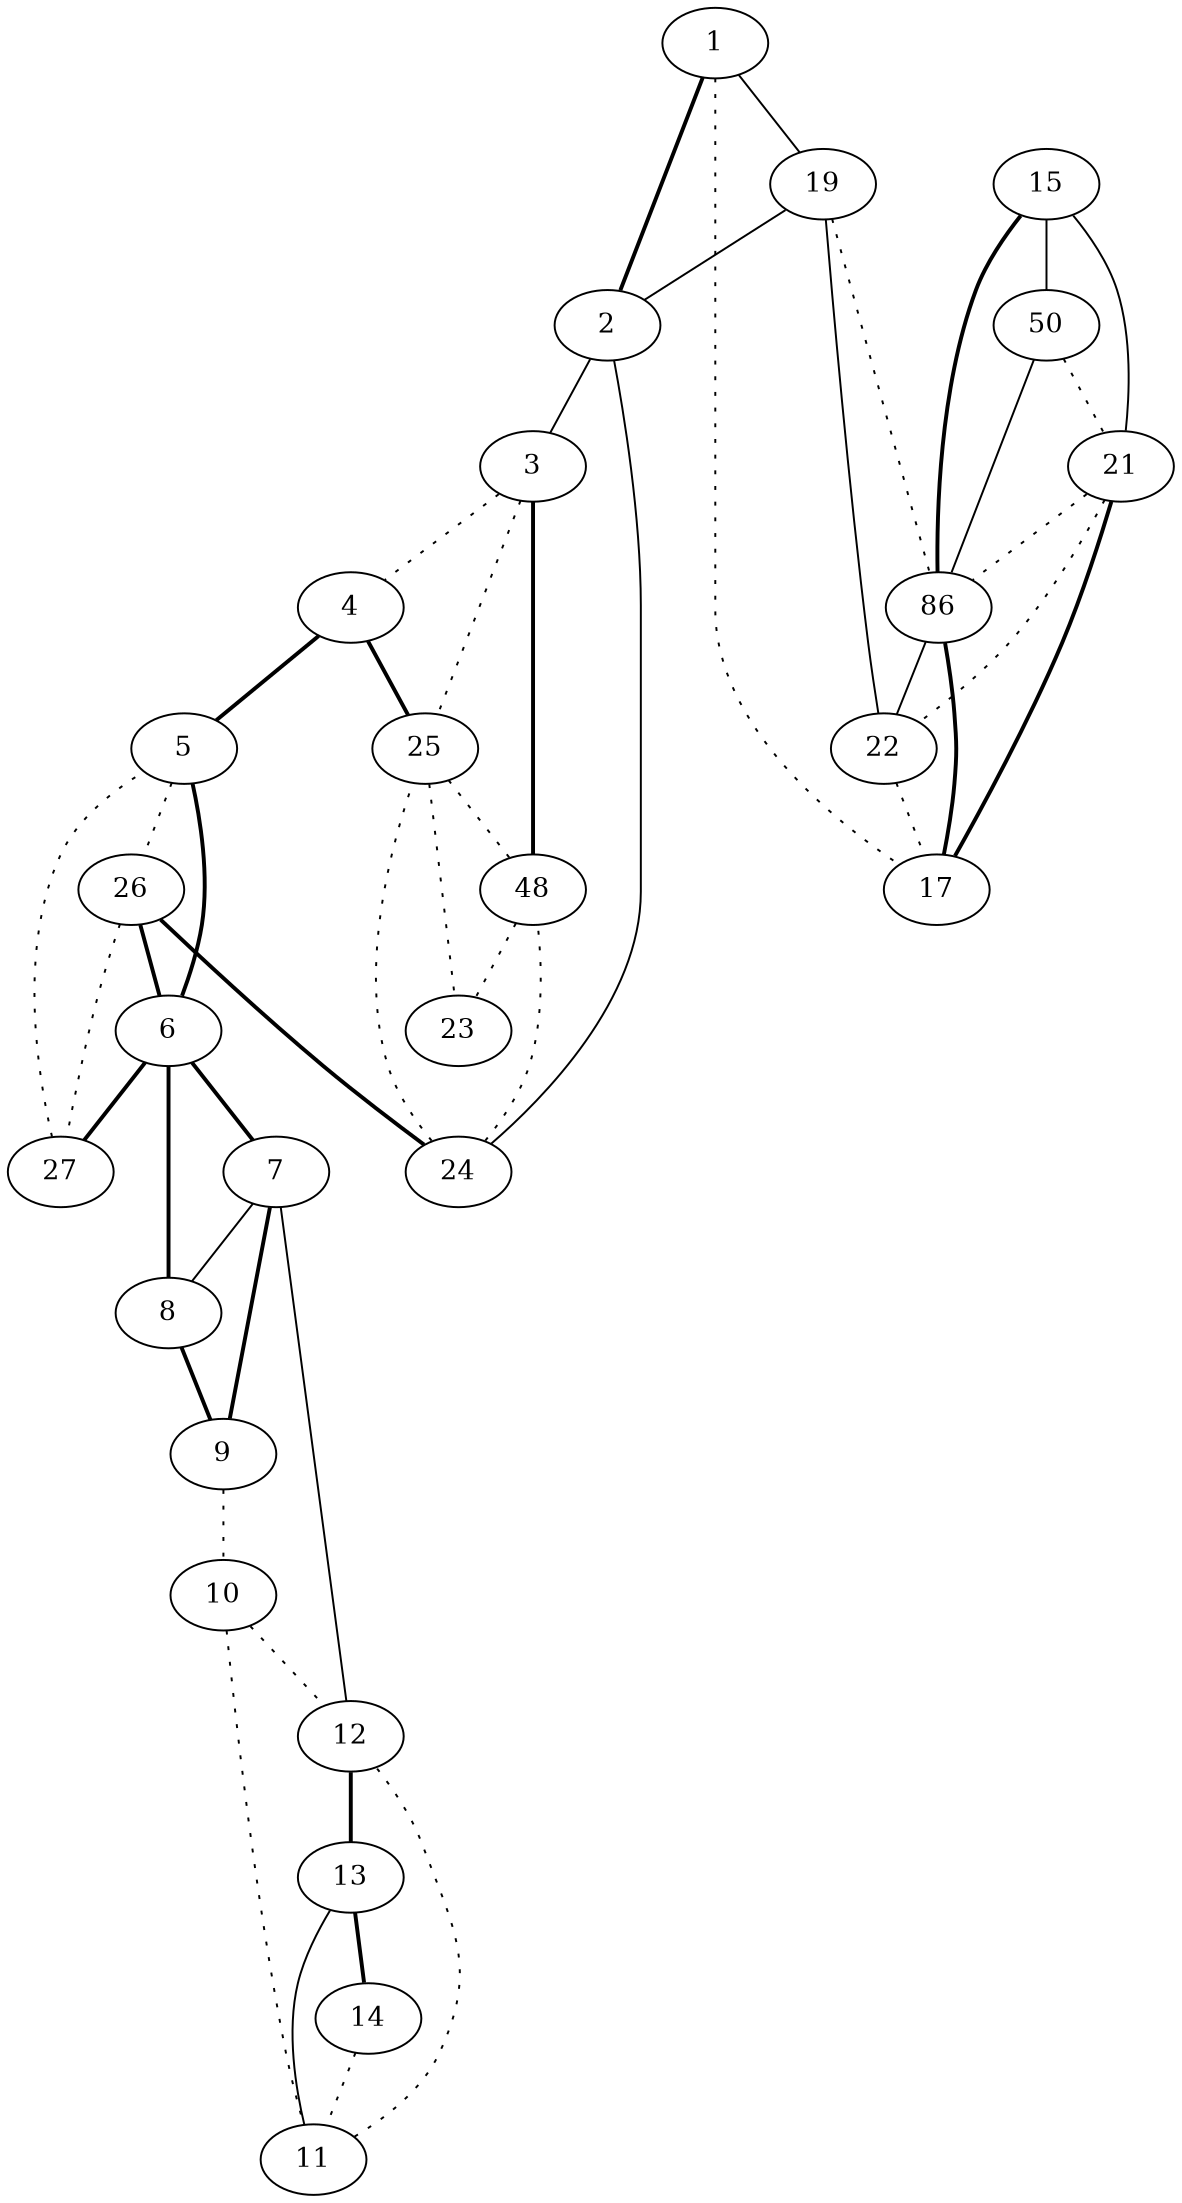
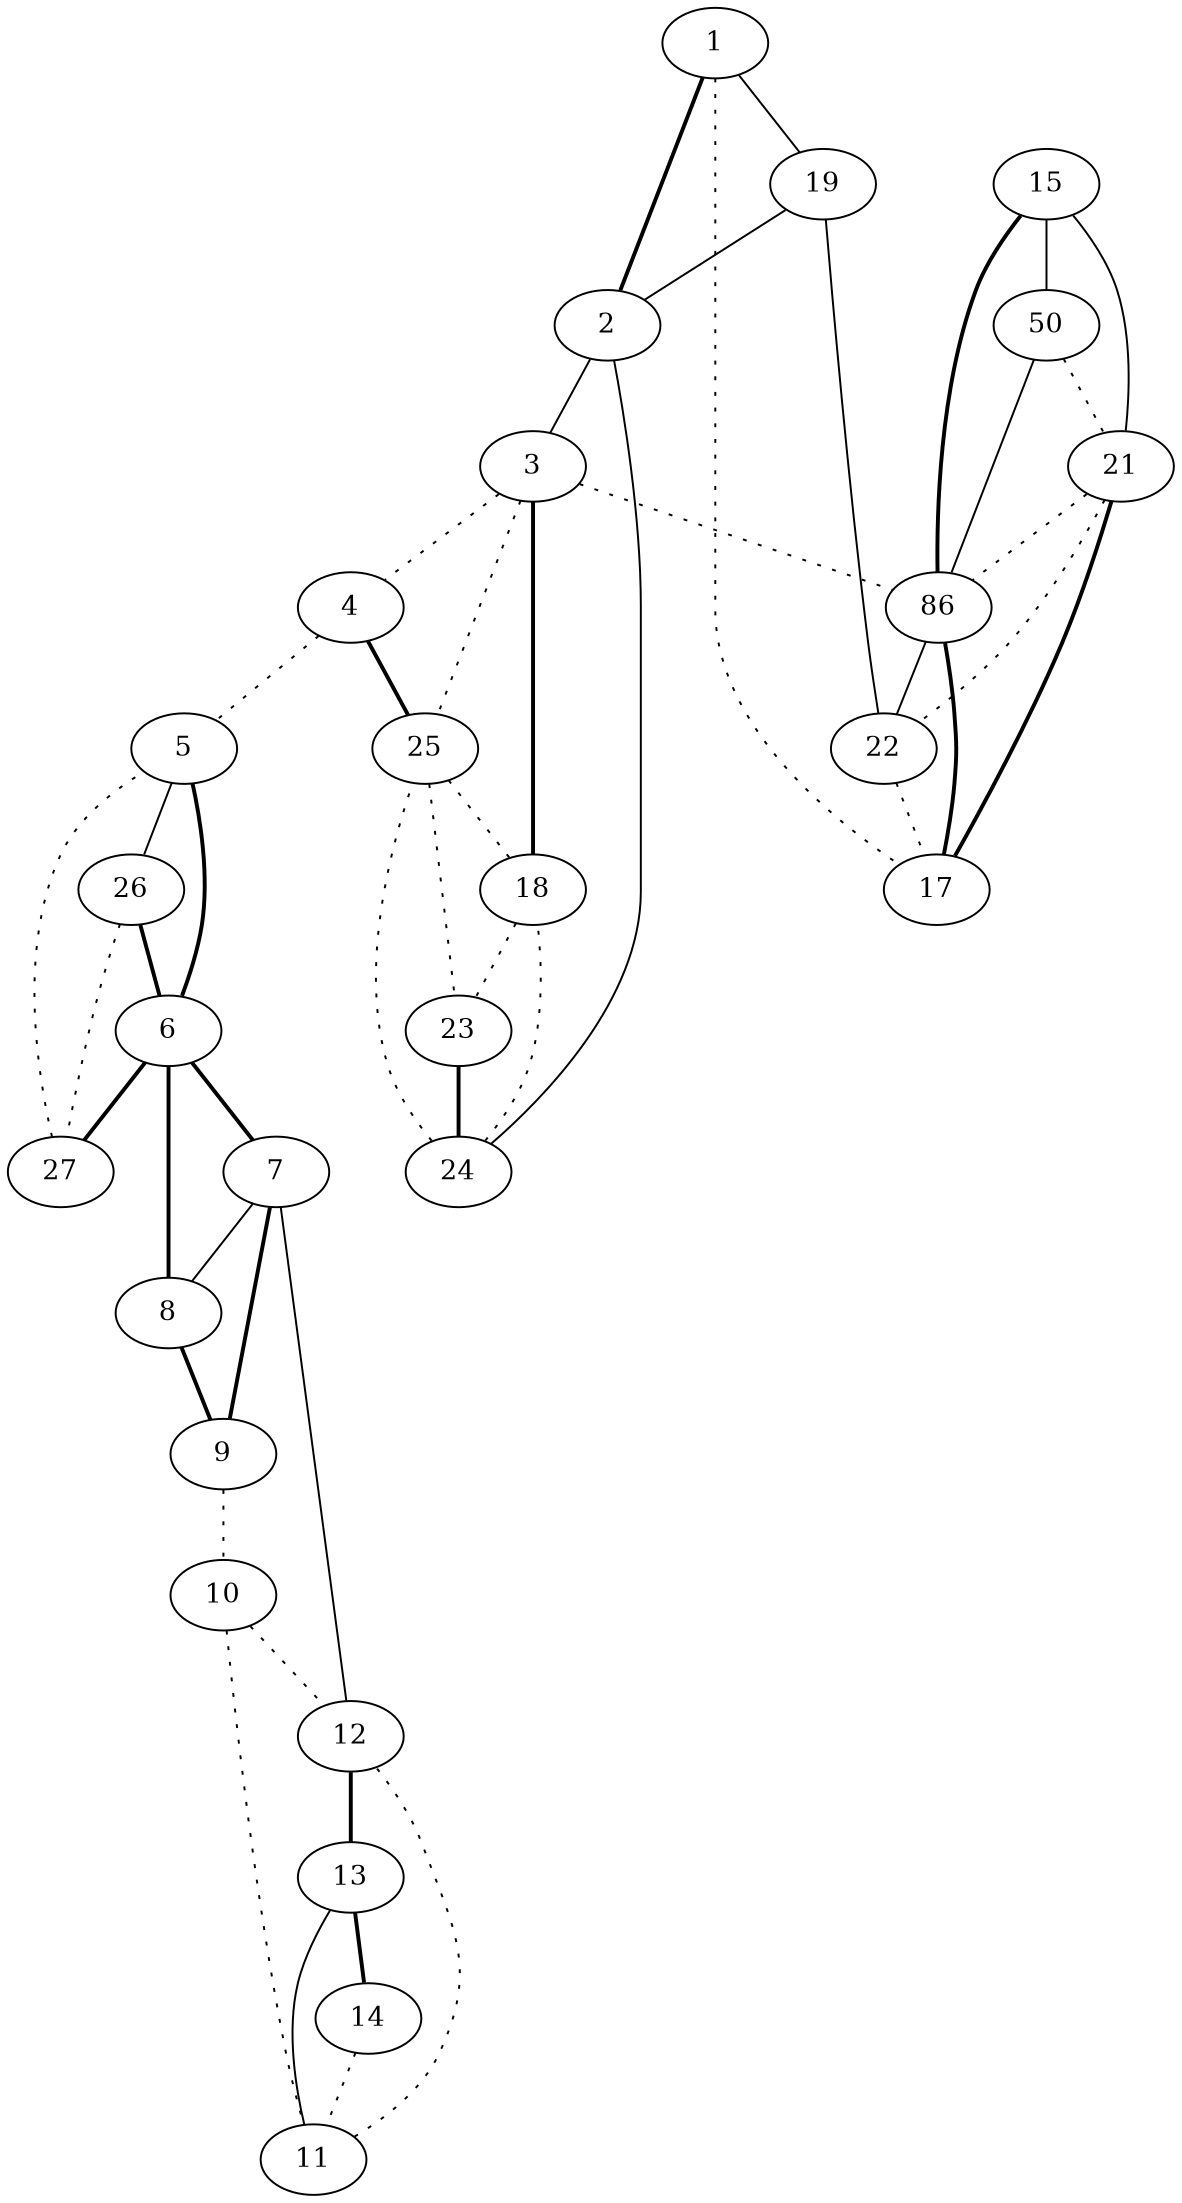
(881, 396) -> (736, 537)
(267, 678) -> (267, 678)
(158, 819) -> (158, 819)
(533, 890) -> (533, 890)
(289, 1036) -> (459, 1102)
